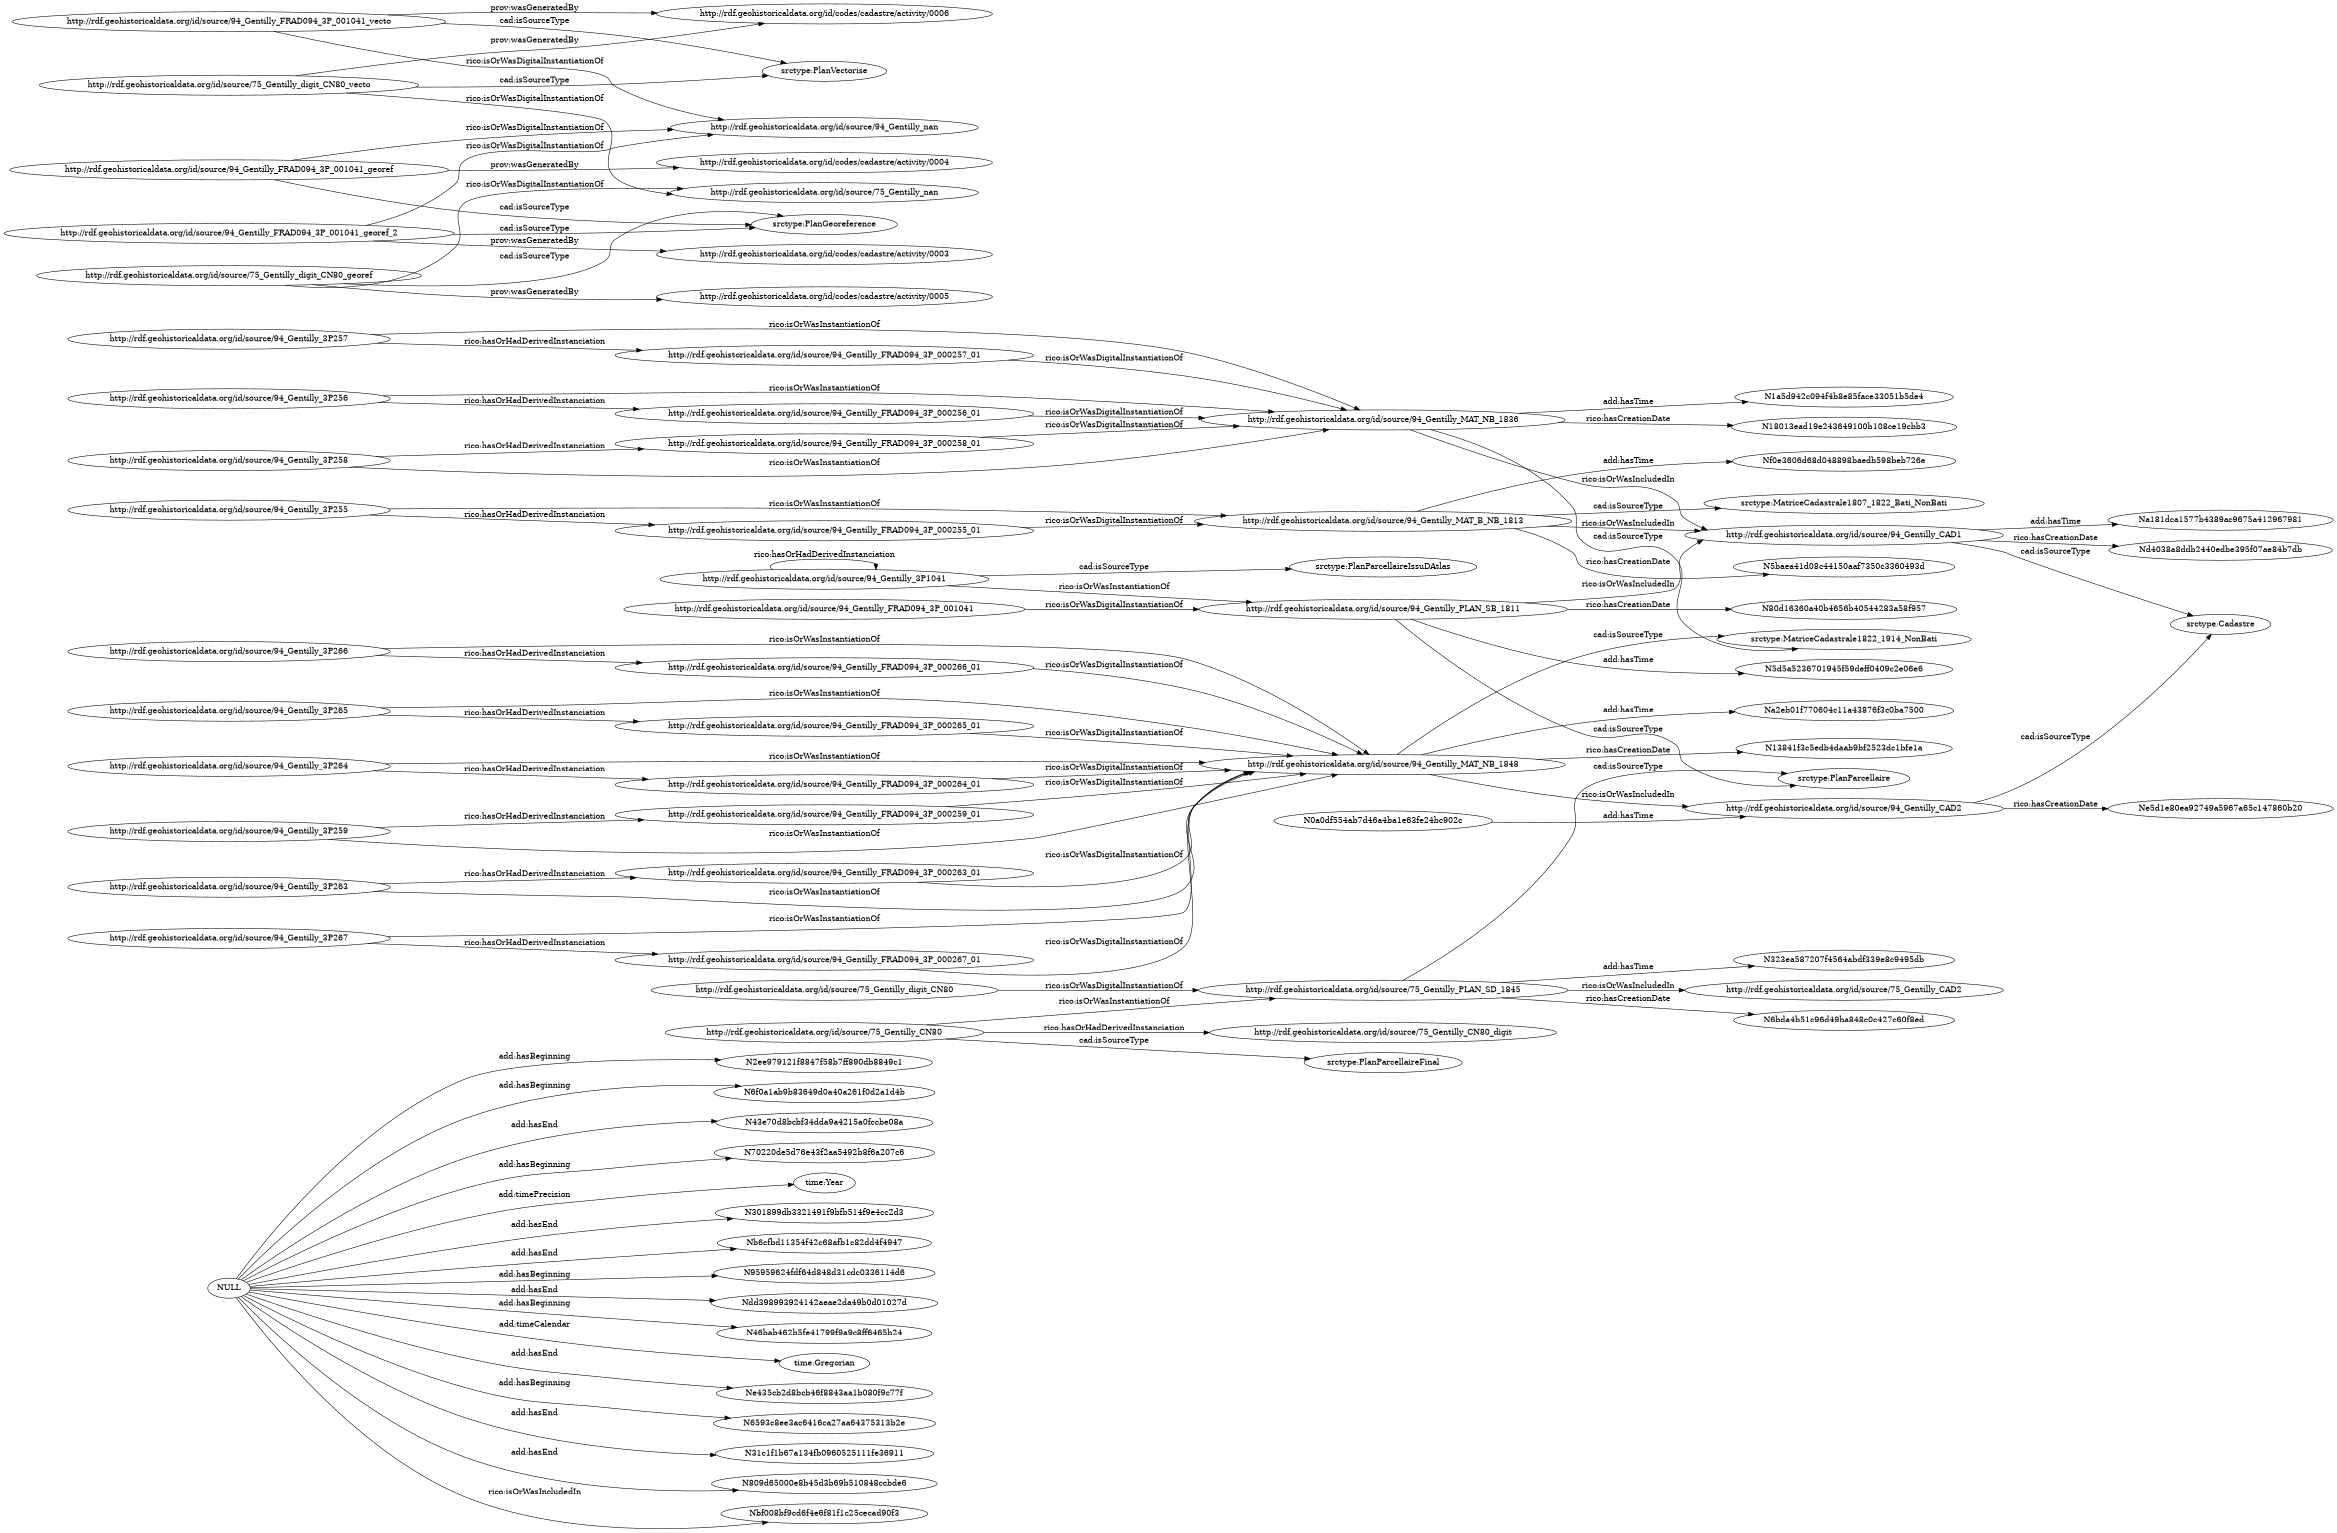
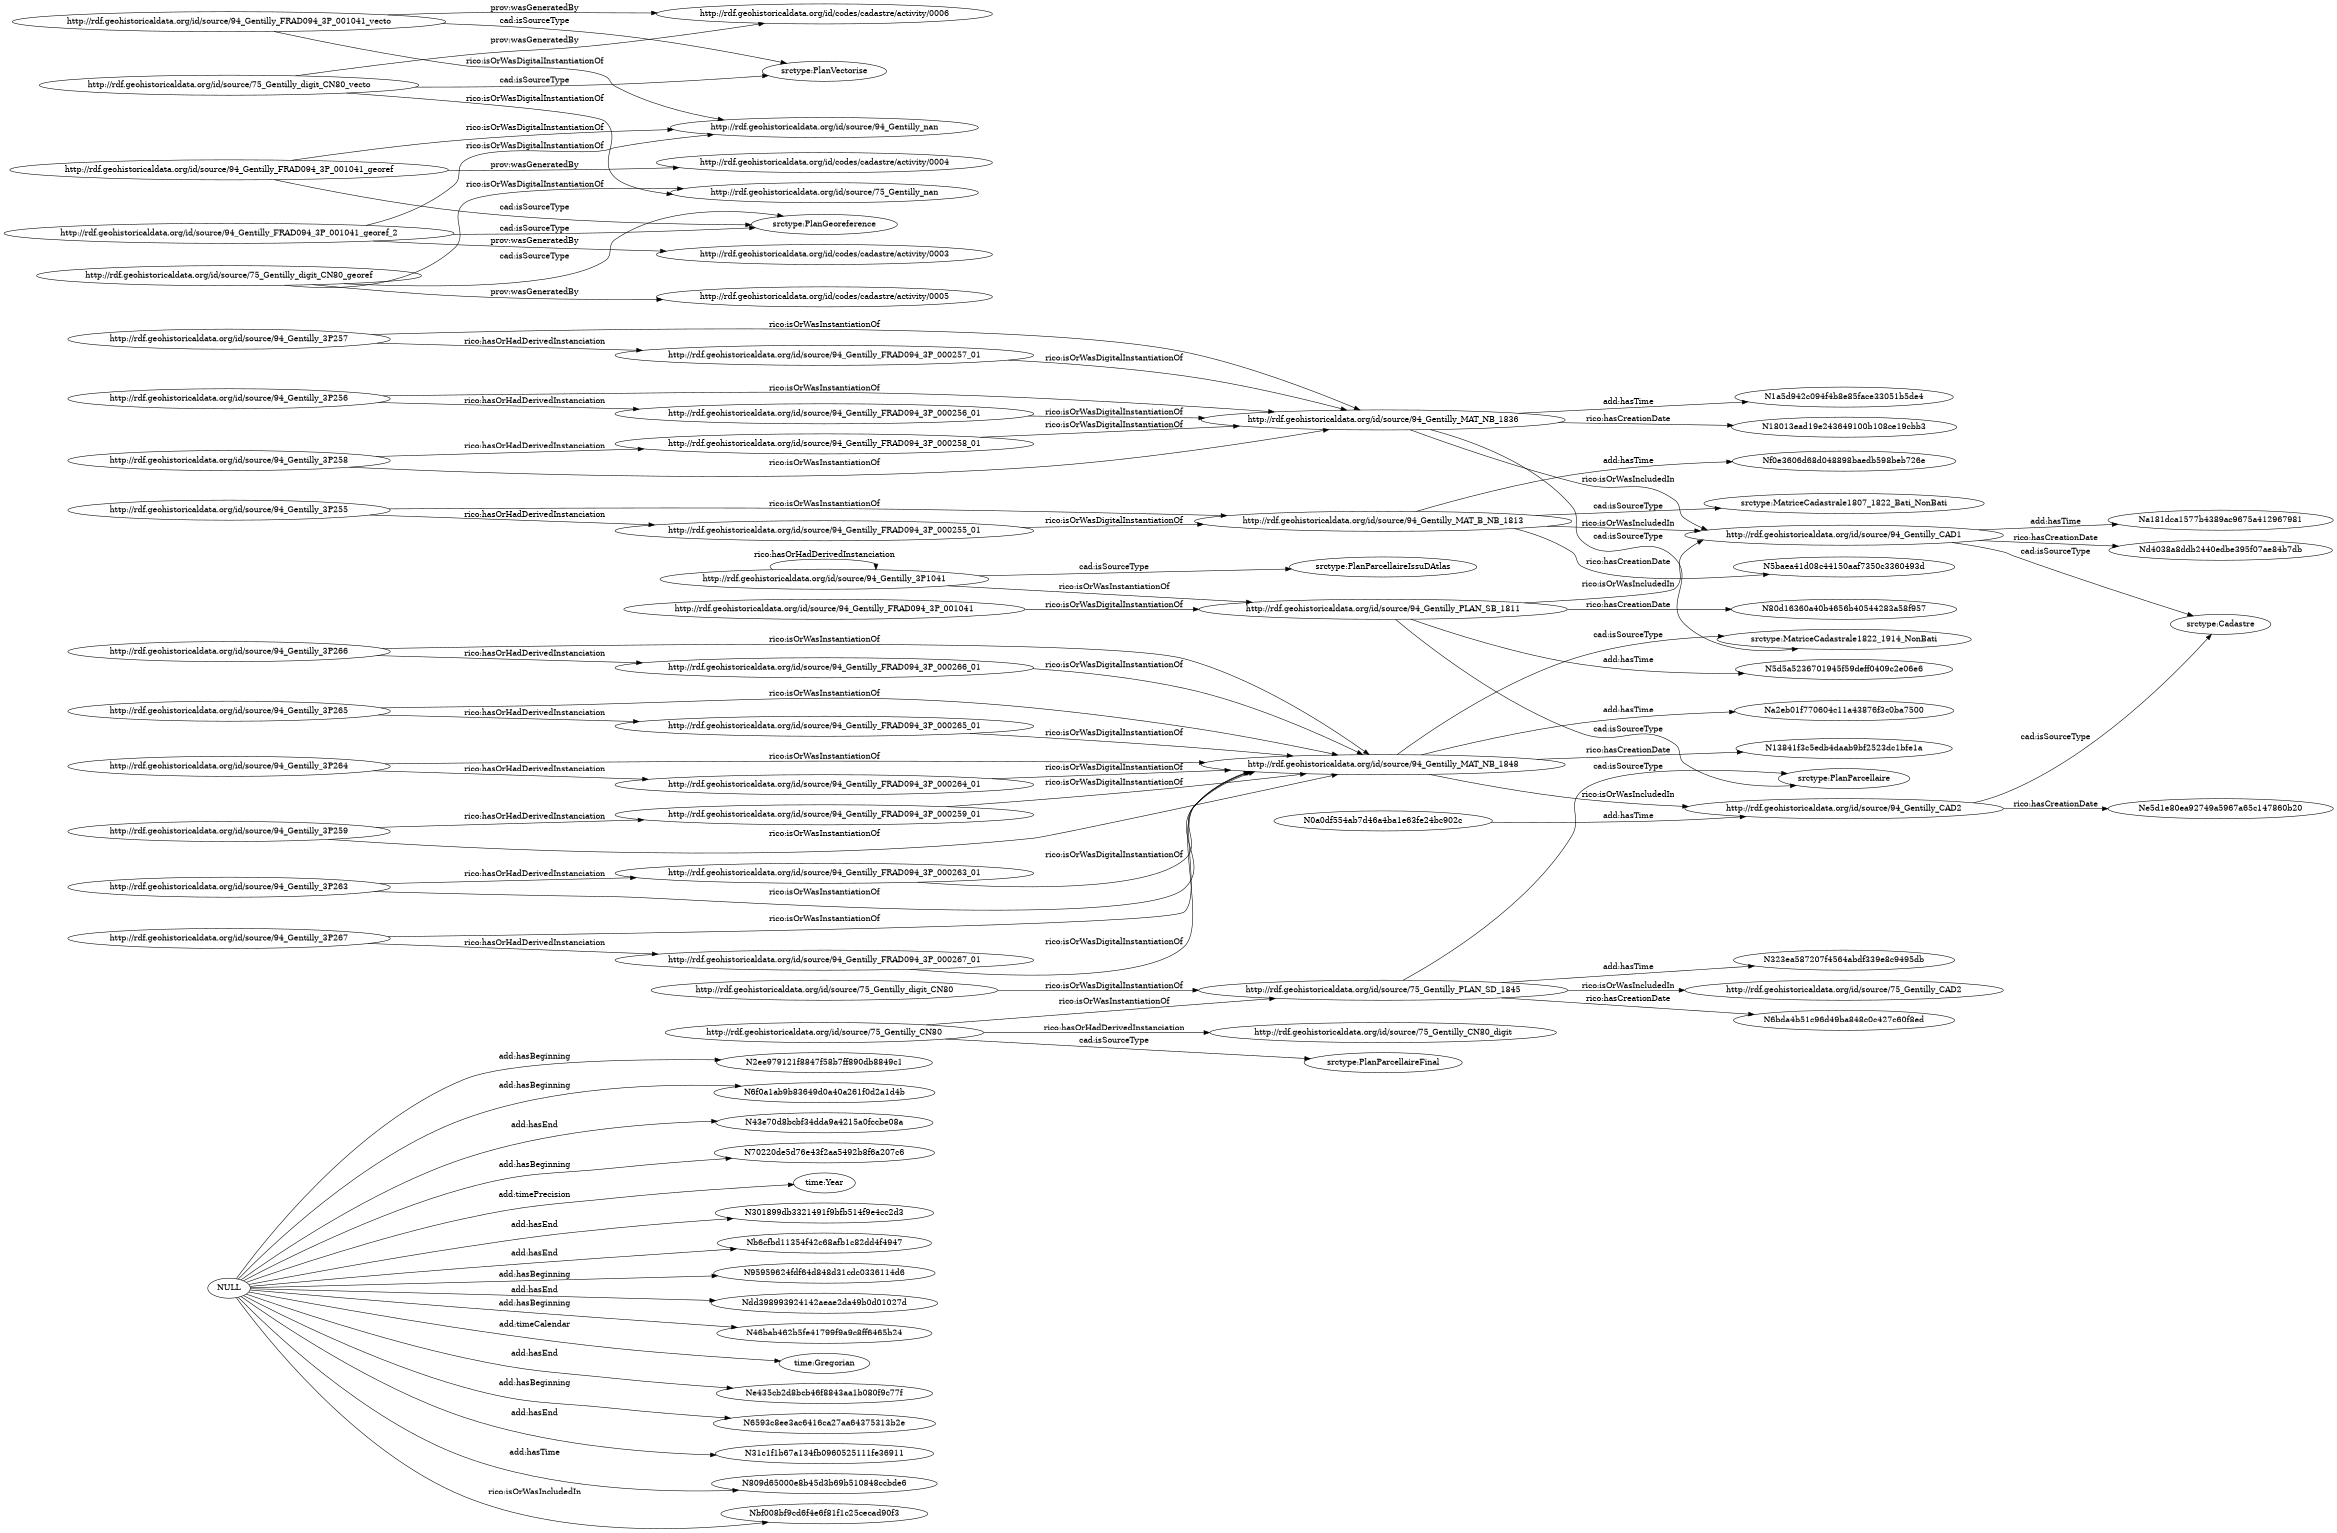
(535, 1453) -> (535, 1453)
